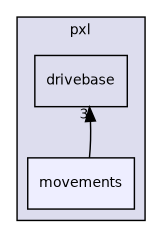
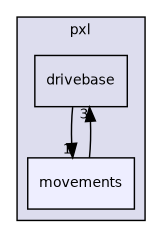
none -> (72, 125)
